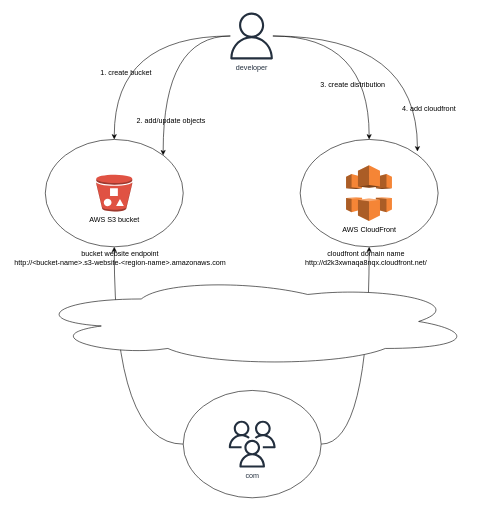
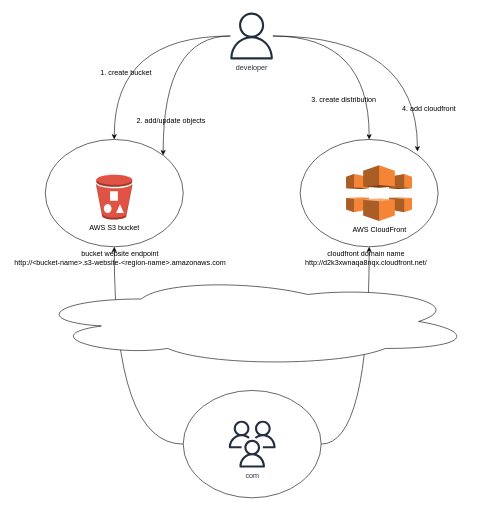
(353, 84) -> (344, 99)
(114, 193) -> (114, 197)
(369, 193) -> (379, 193)
